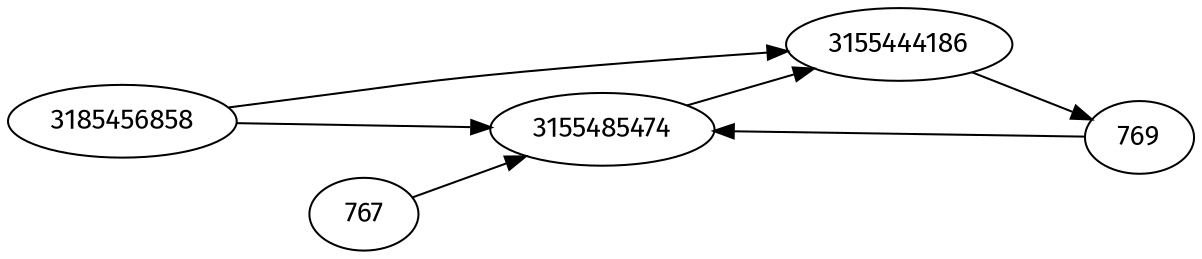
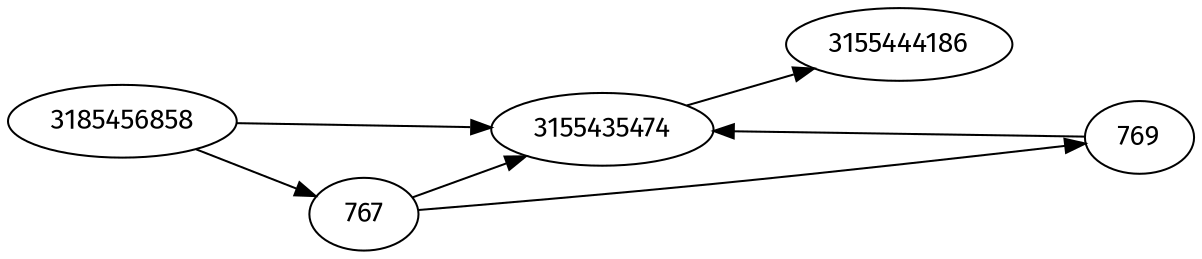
(498, 74) -> (246, 169)
(1022, 92) -> (742, 181)
(602, 129) -> (602, 129)
